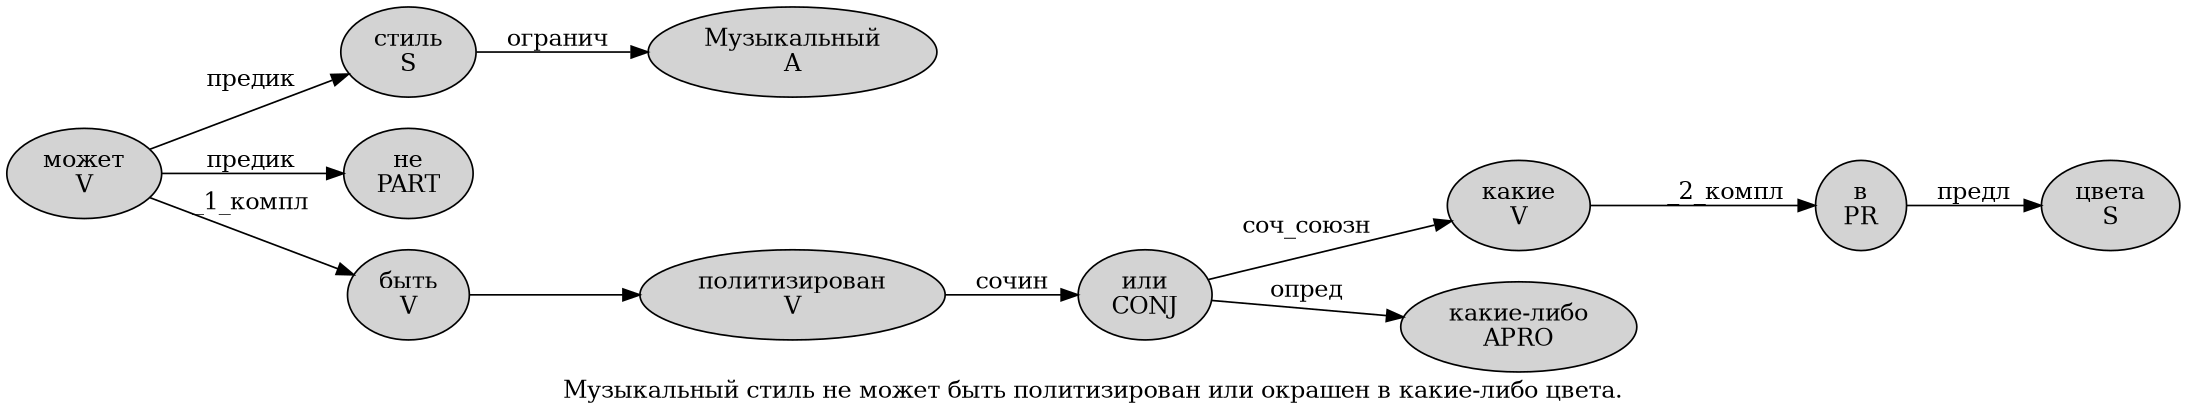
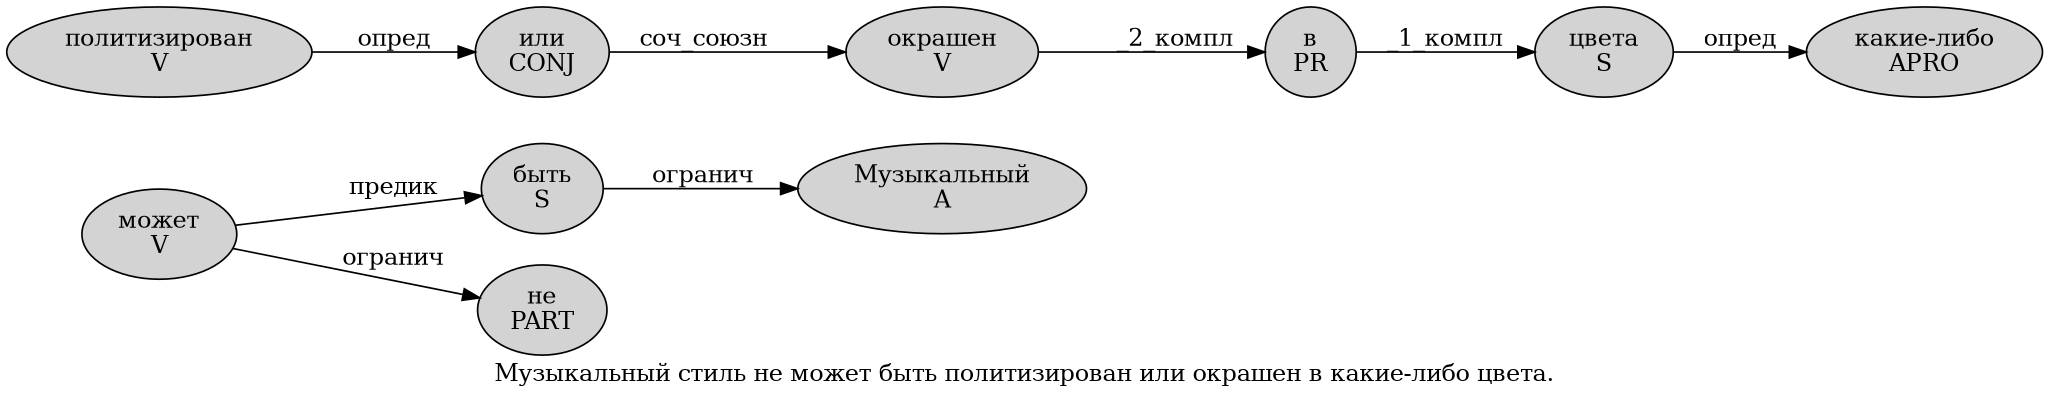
(408, 52) -> (542, 189)
(251, 161) -> (394, 259)
(1974, 193) -> (1446, 39)
(1519, 205) -> (942, 52)
(1012, 282) -> (394, 39)
(408, 295) -> none
(1299, 308) -> (1732, 52)
